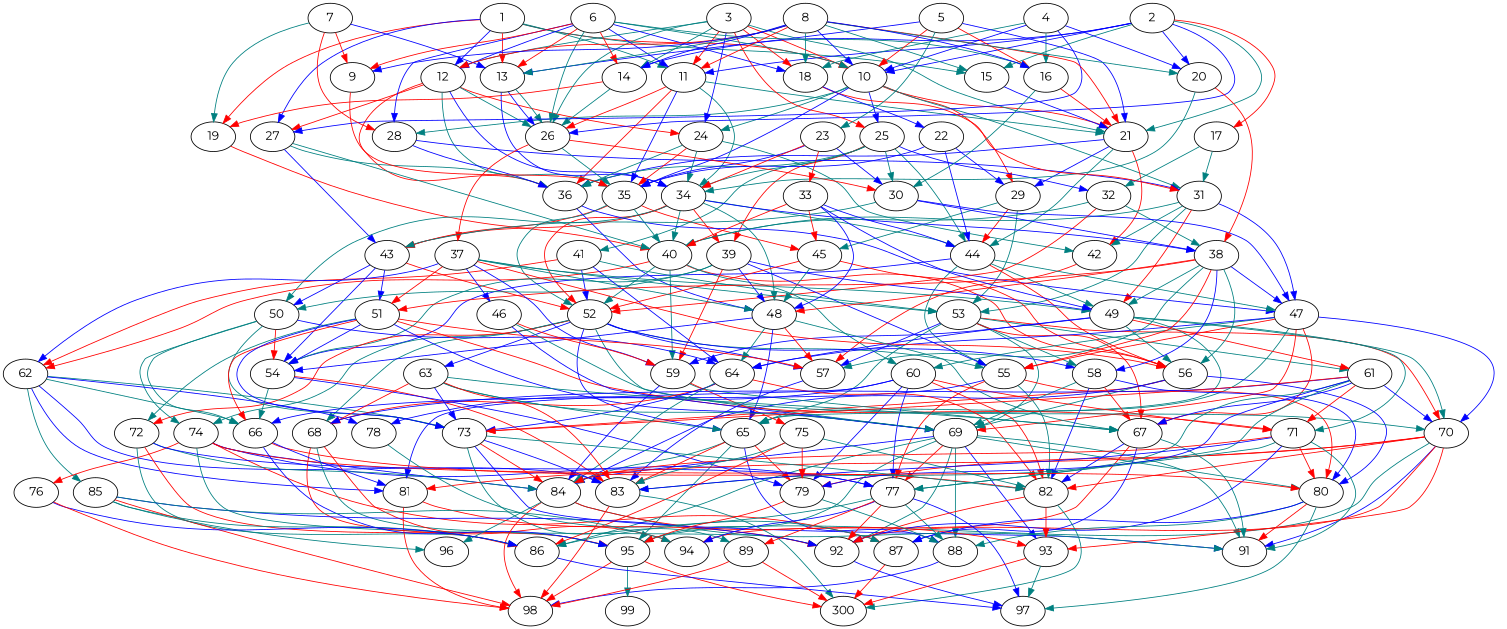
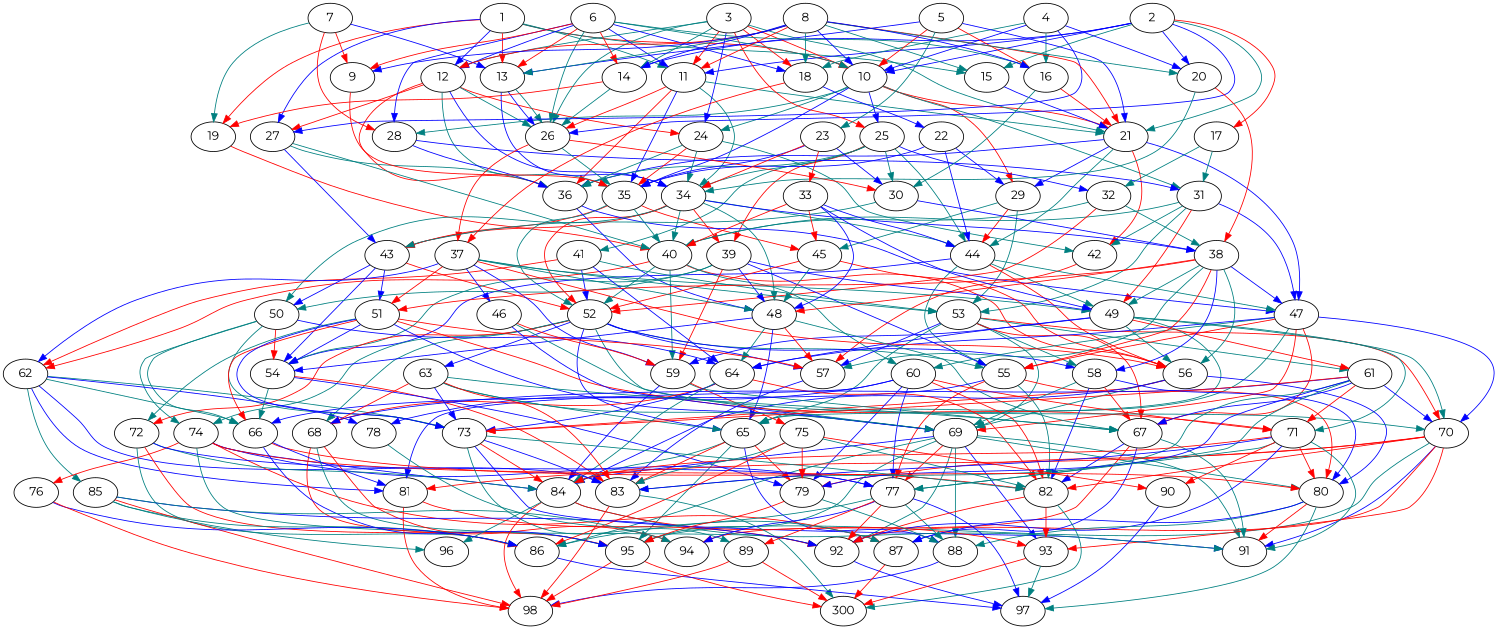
(1007, 156) -> (594, 149)
(1126, 218) -> (1256, 196)
none -> (1168, 493)
(628, 611) -> none
